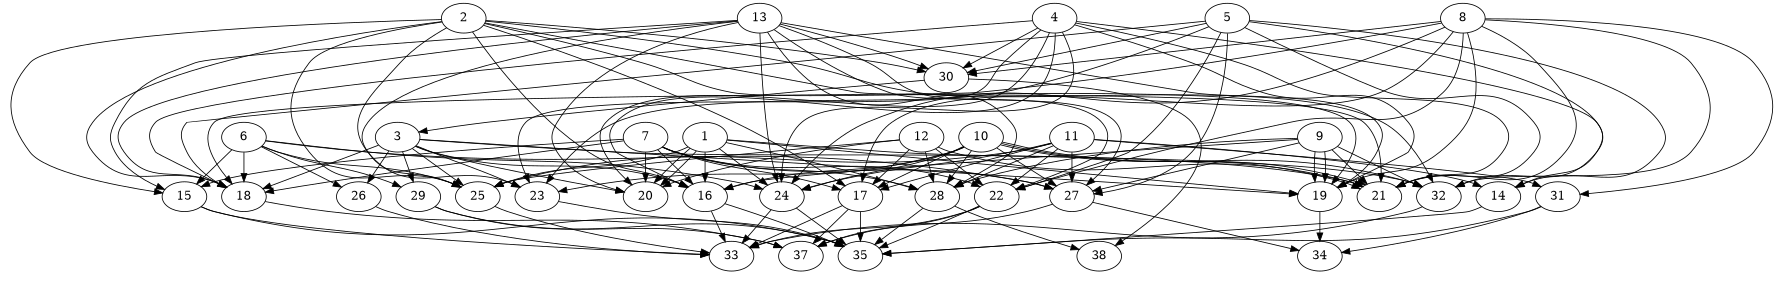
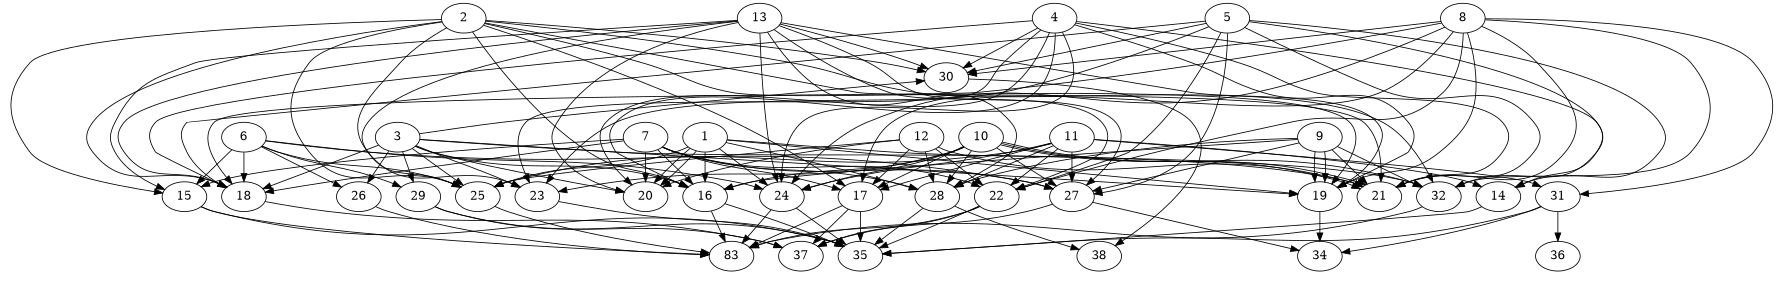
(675, 103) -> (605, 111)
(732, 256) -> (732, 256)
none -> (1558, 256)
